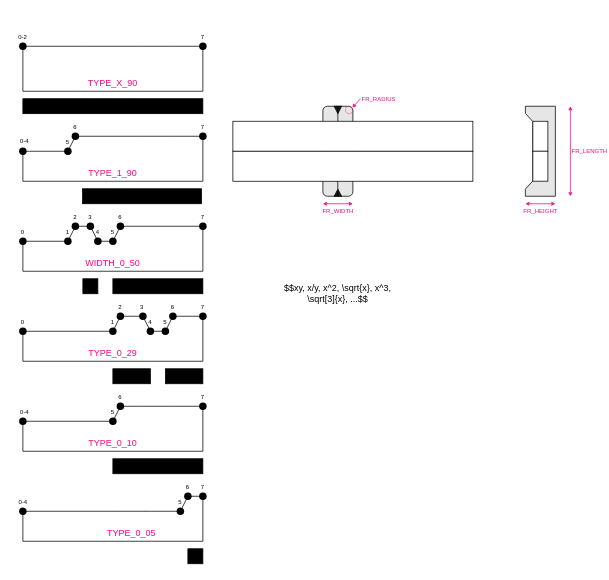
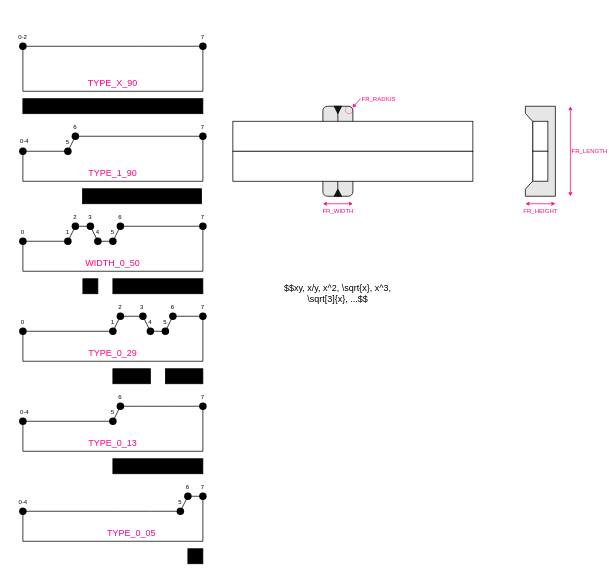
(113, 444) -> (113, 444)
